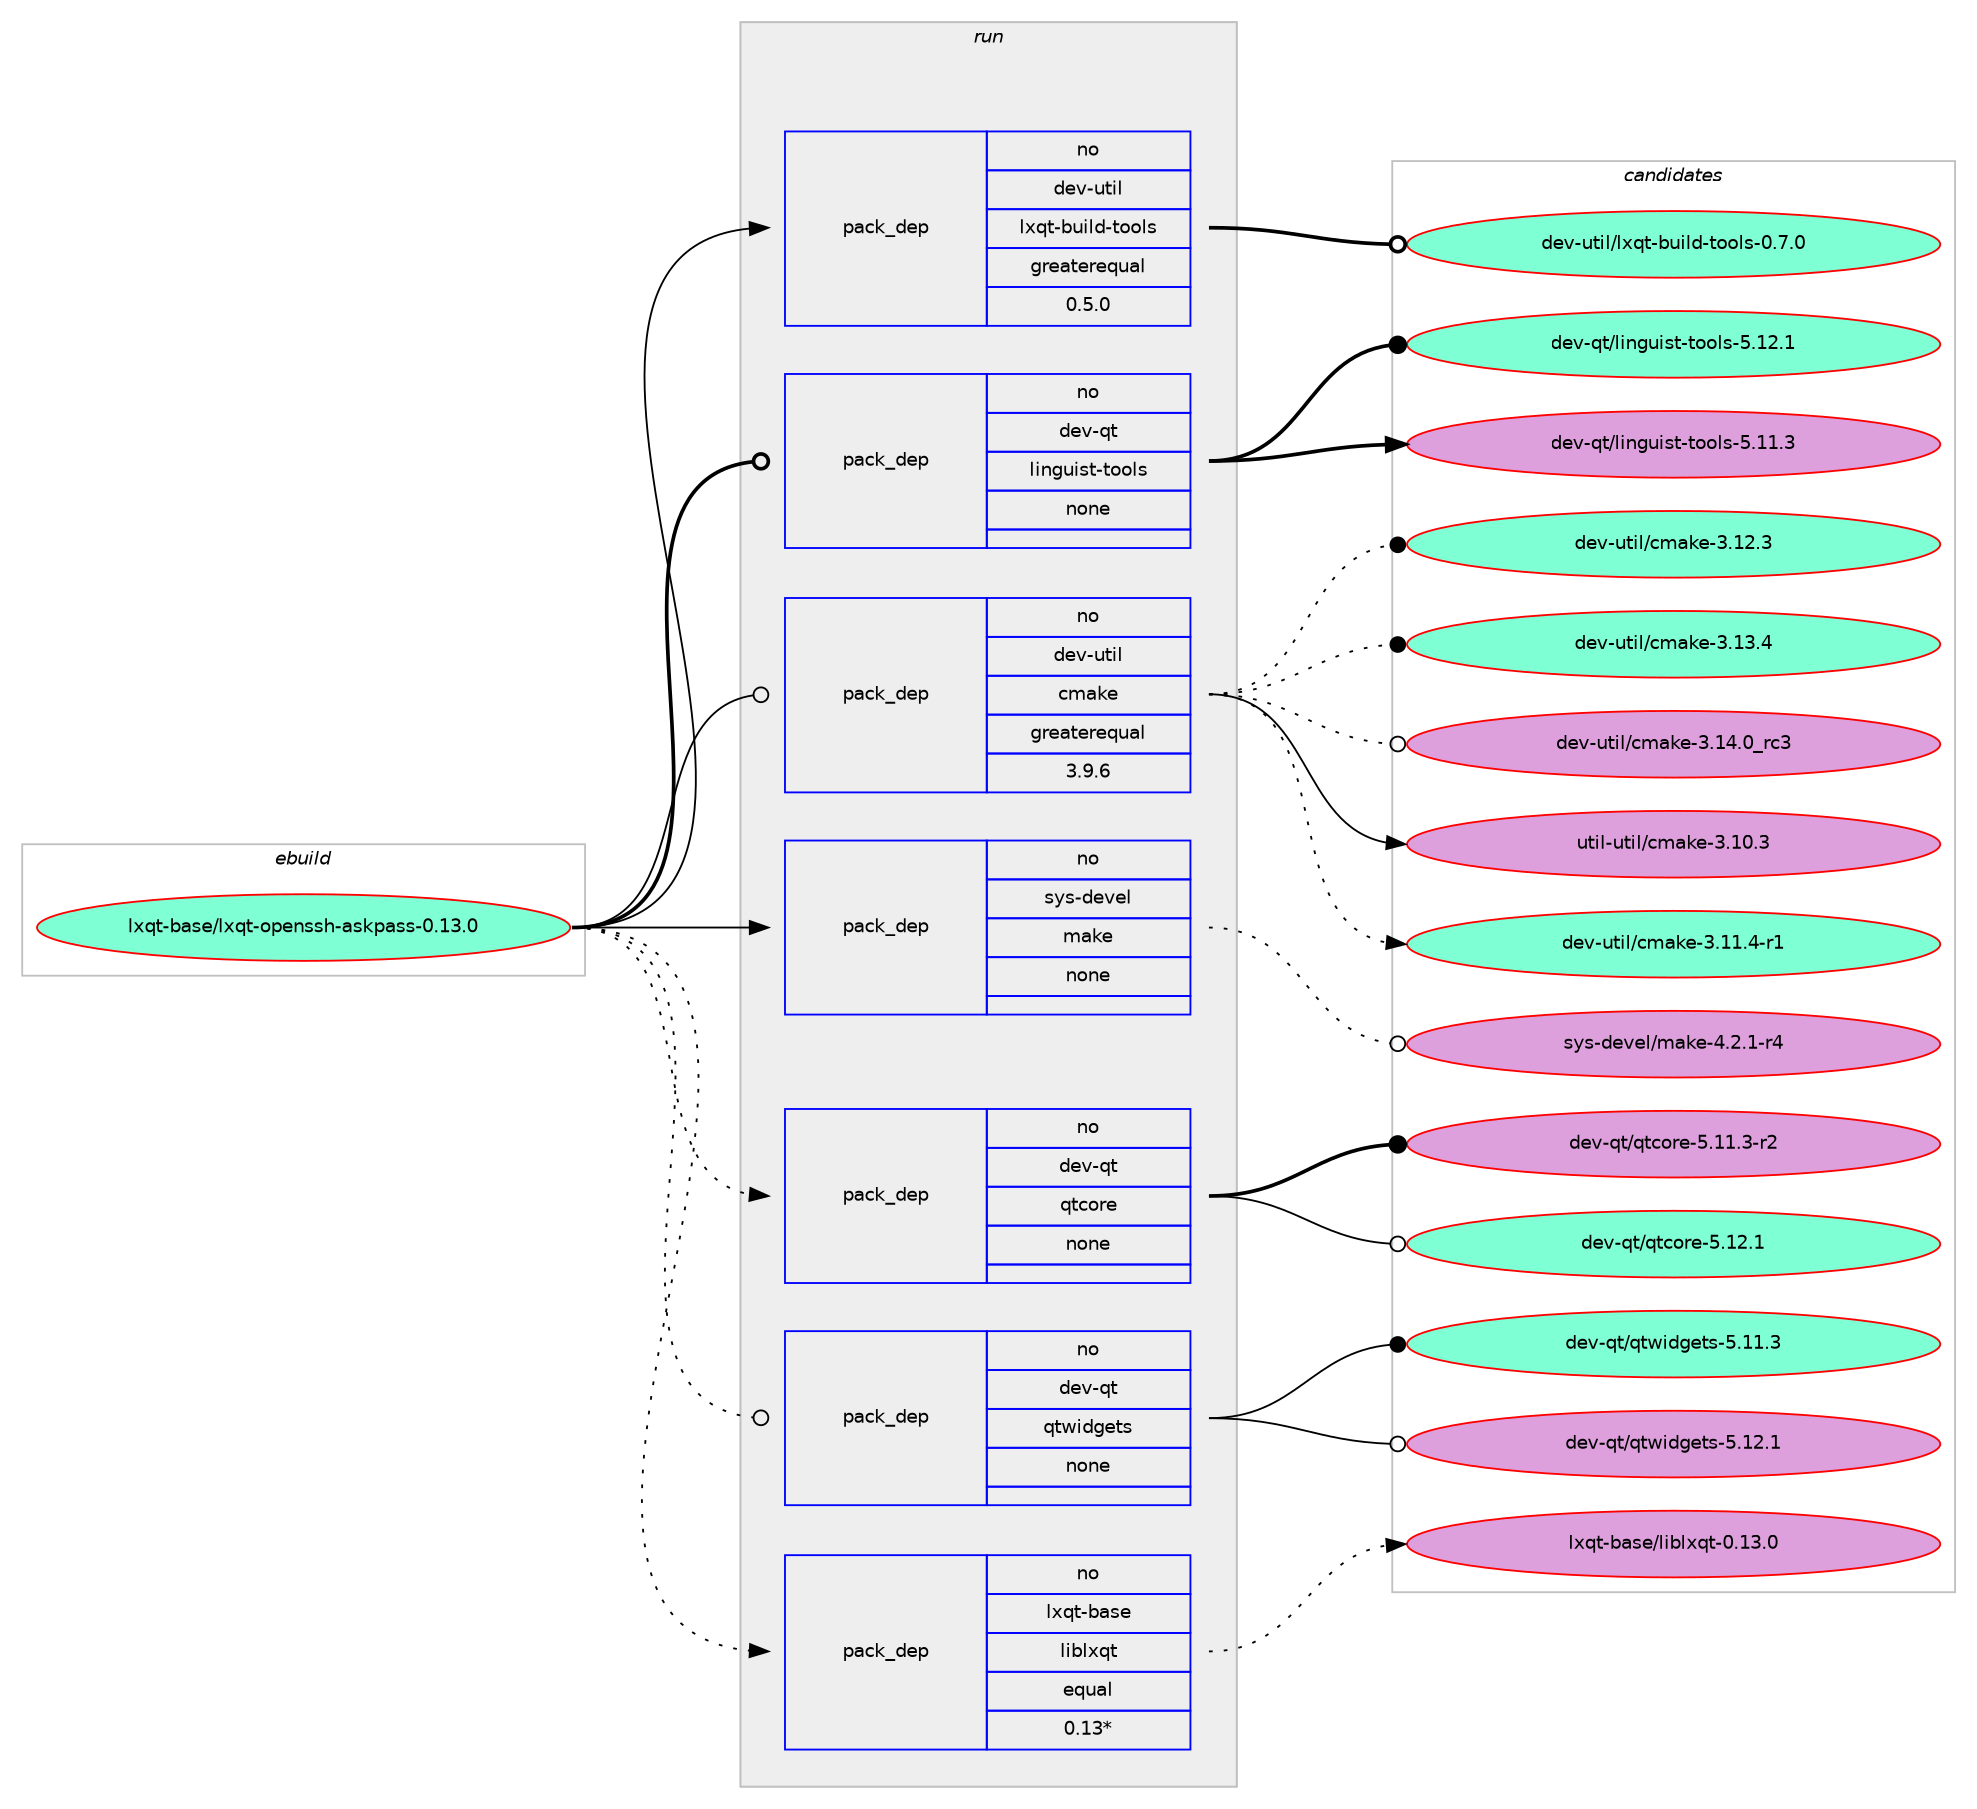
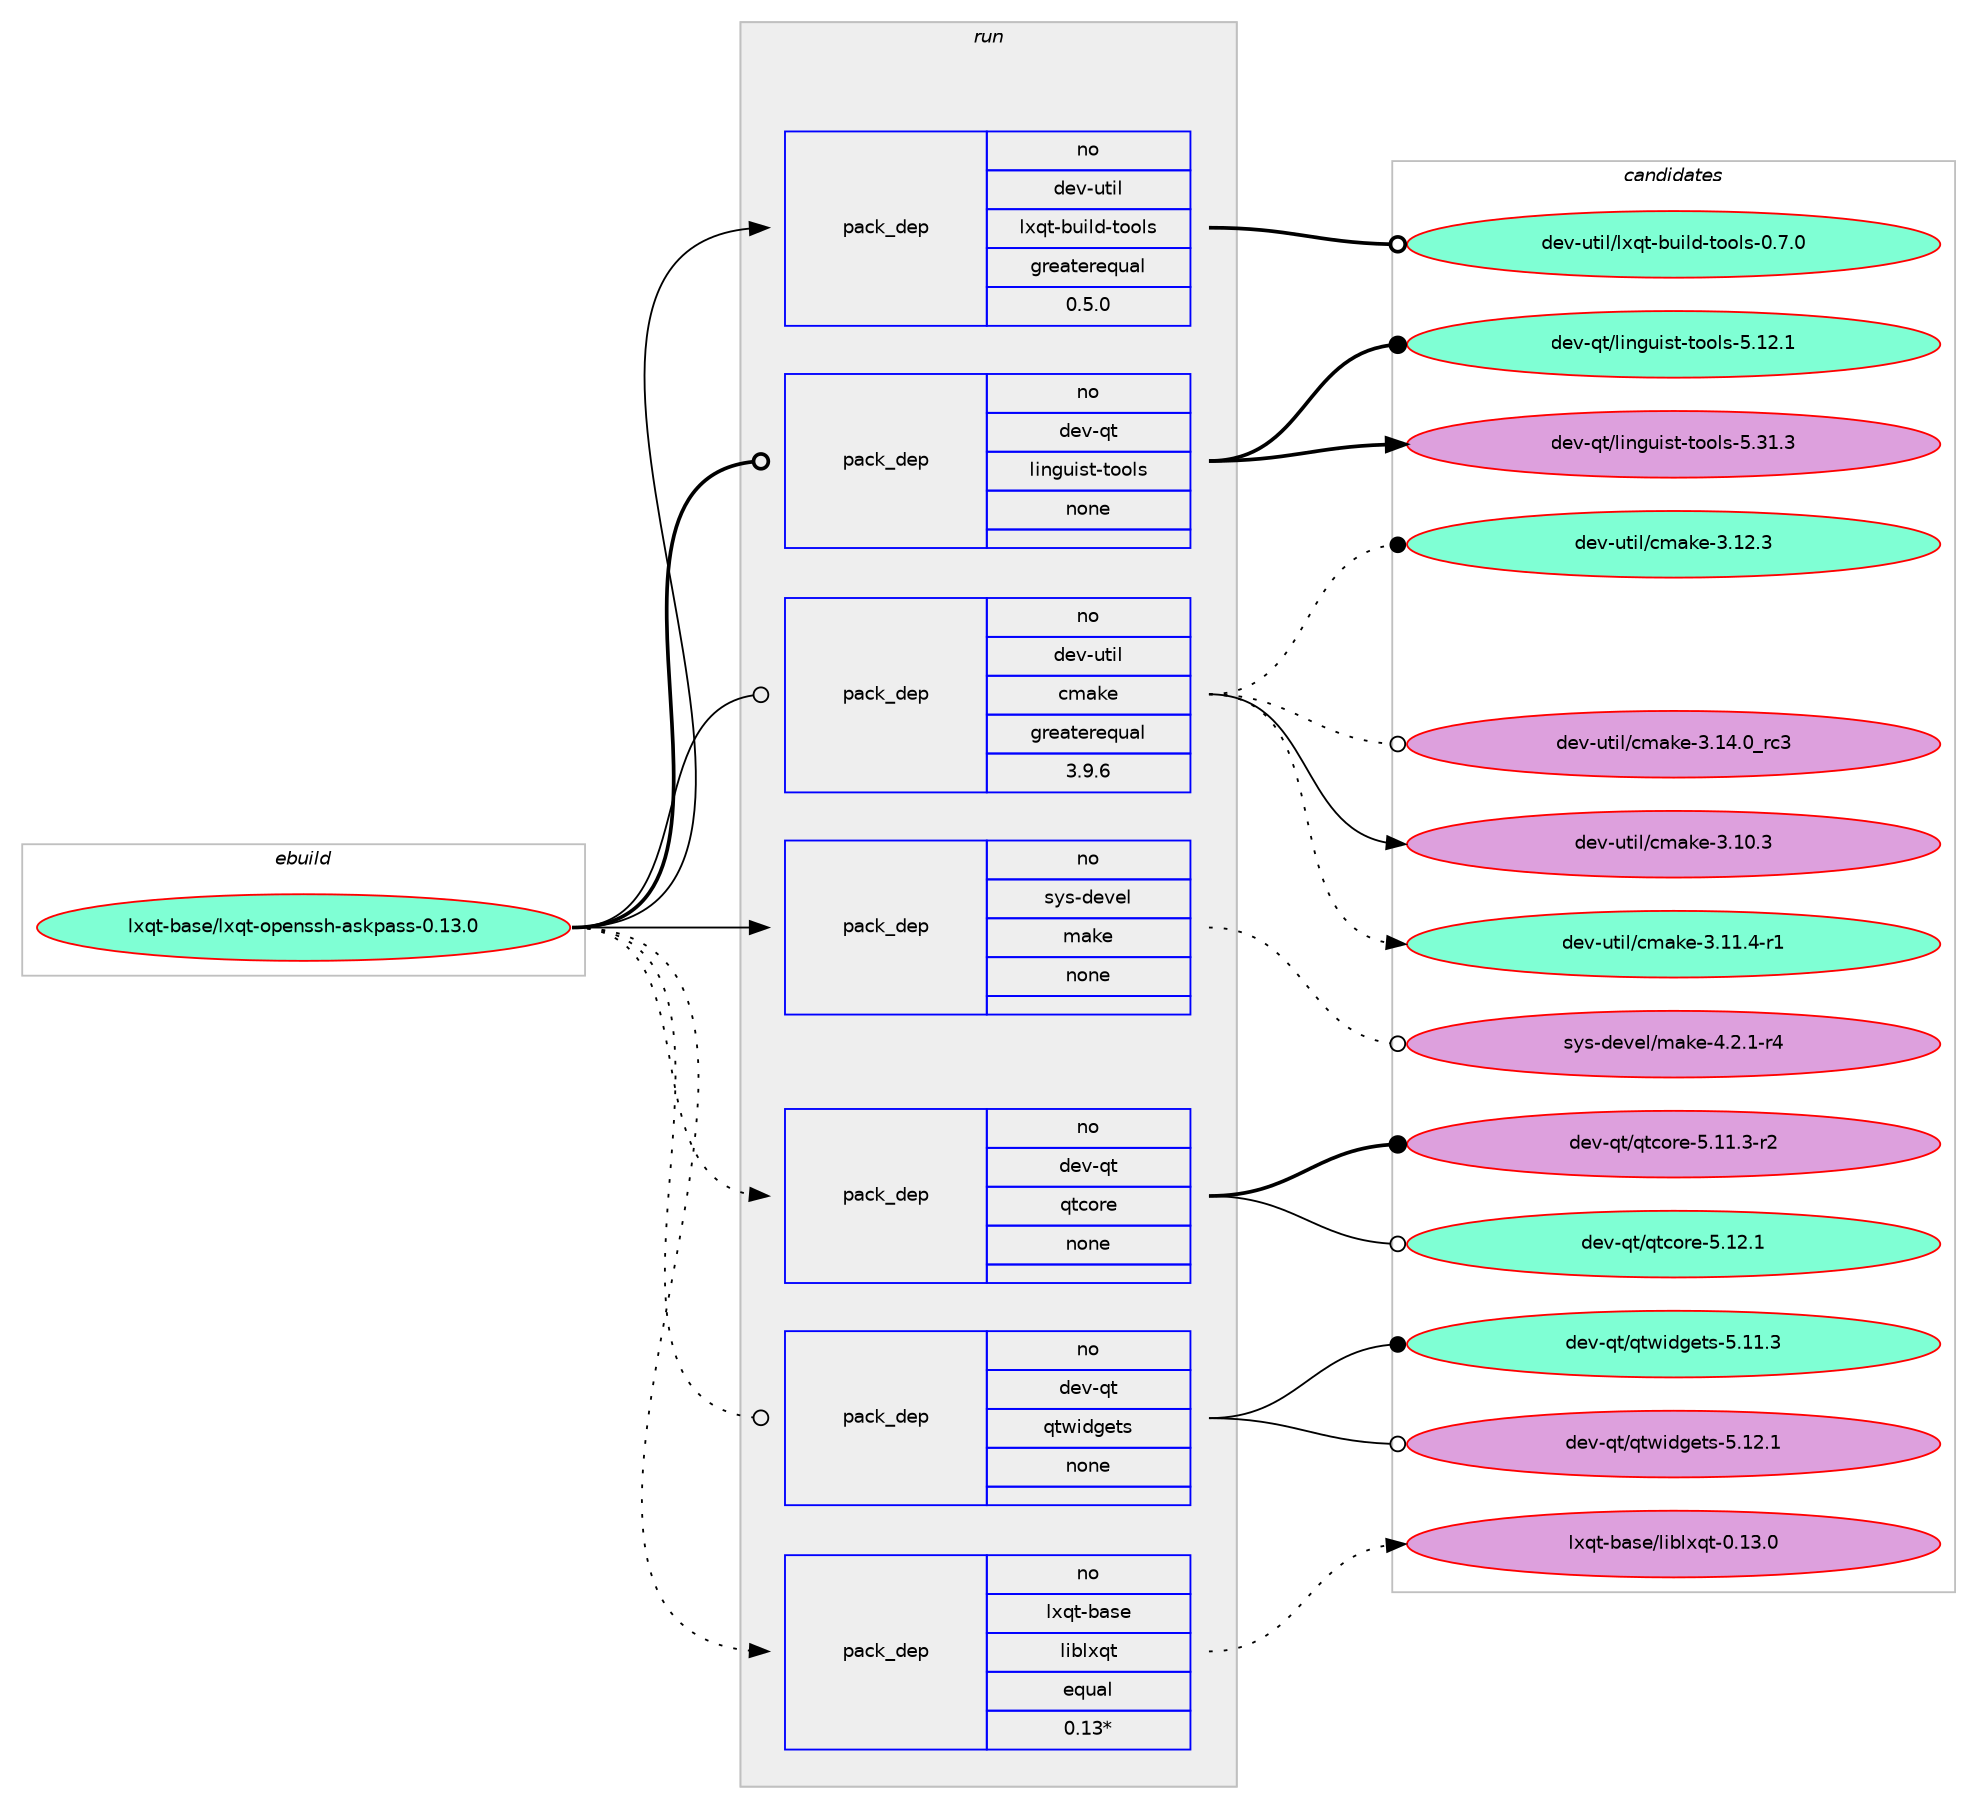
(1674, 444) -> (1674, 444)
(1674, 644) -> none
(1674, 844) -> (1674, 844)
